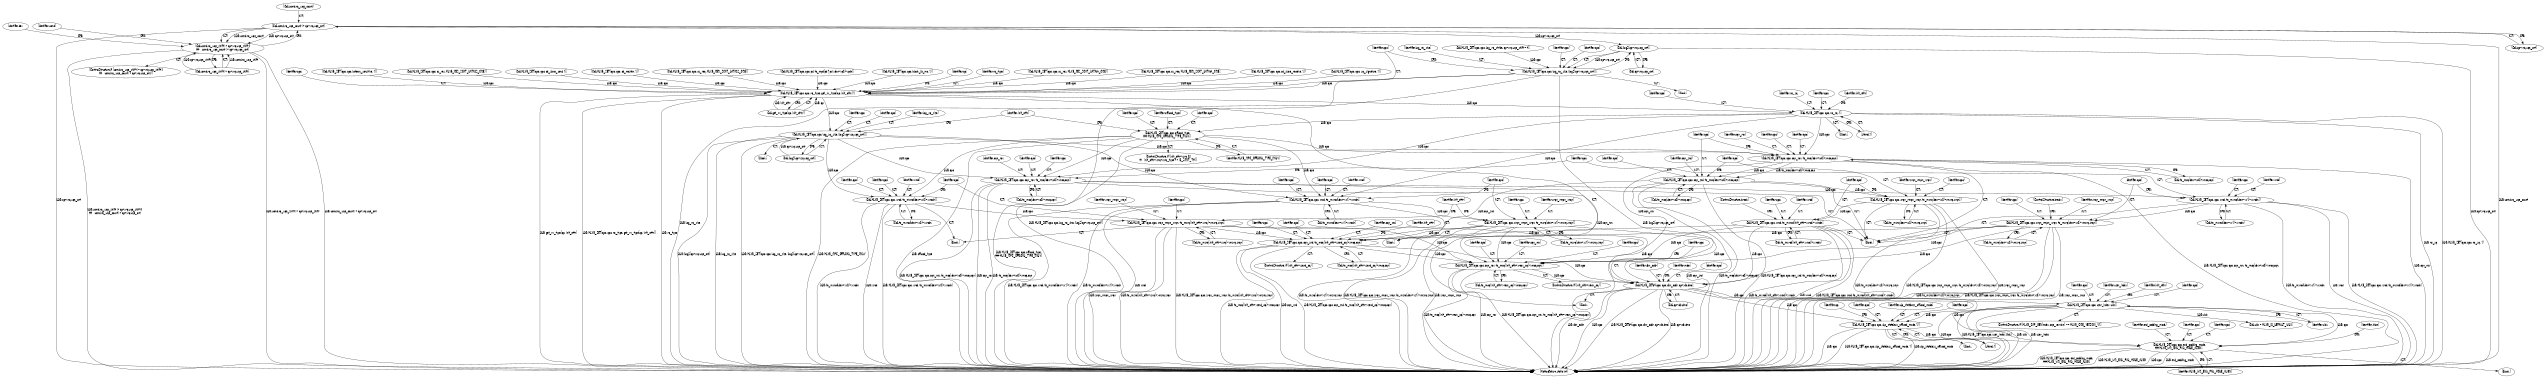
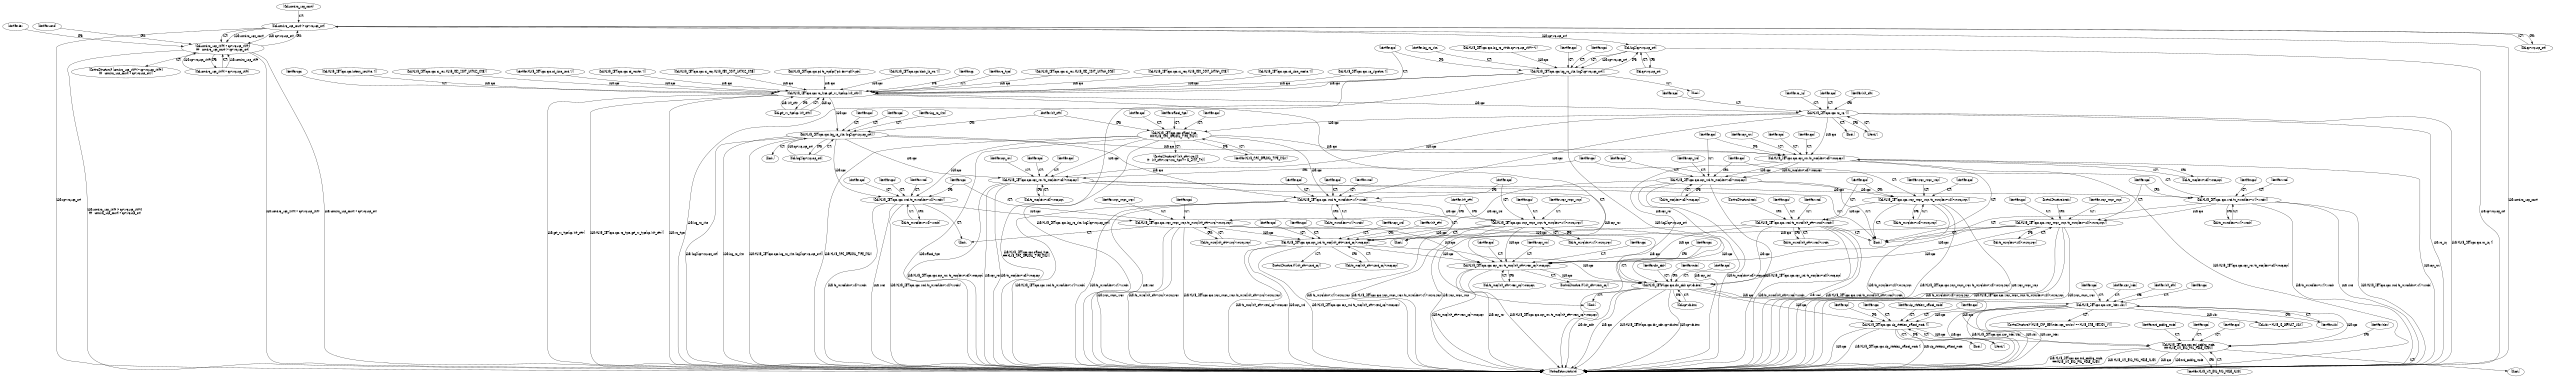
(542, 72) -> (545, 72)
